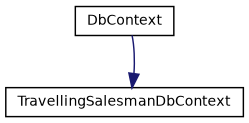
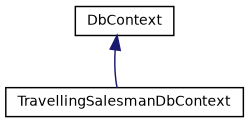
(134, 54) -> (115, 69)
